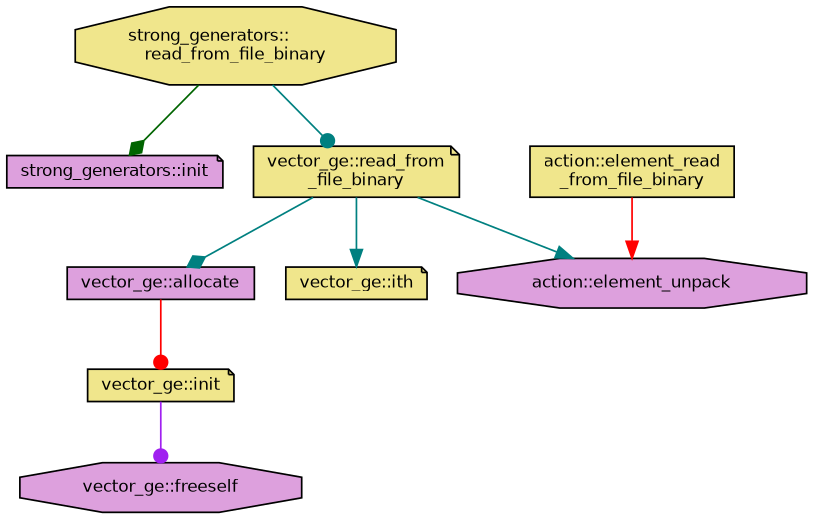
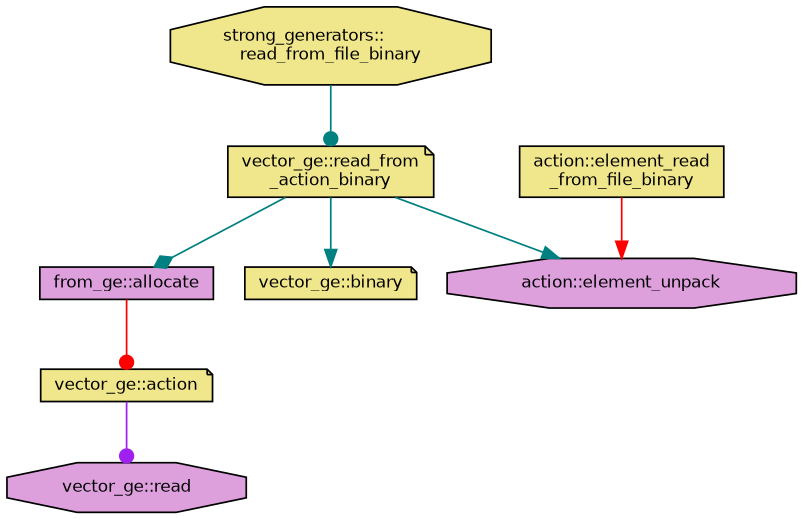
(115, 172) -> none
(356, 172) -> (331, 172)
(161, 283) -> (127, 283)
(356, 283) -> (331, 283)
(161, 385) -> (127, 385)
(161, 488) -> (127, 488)
